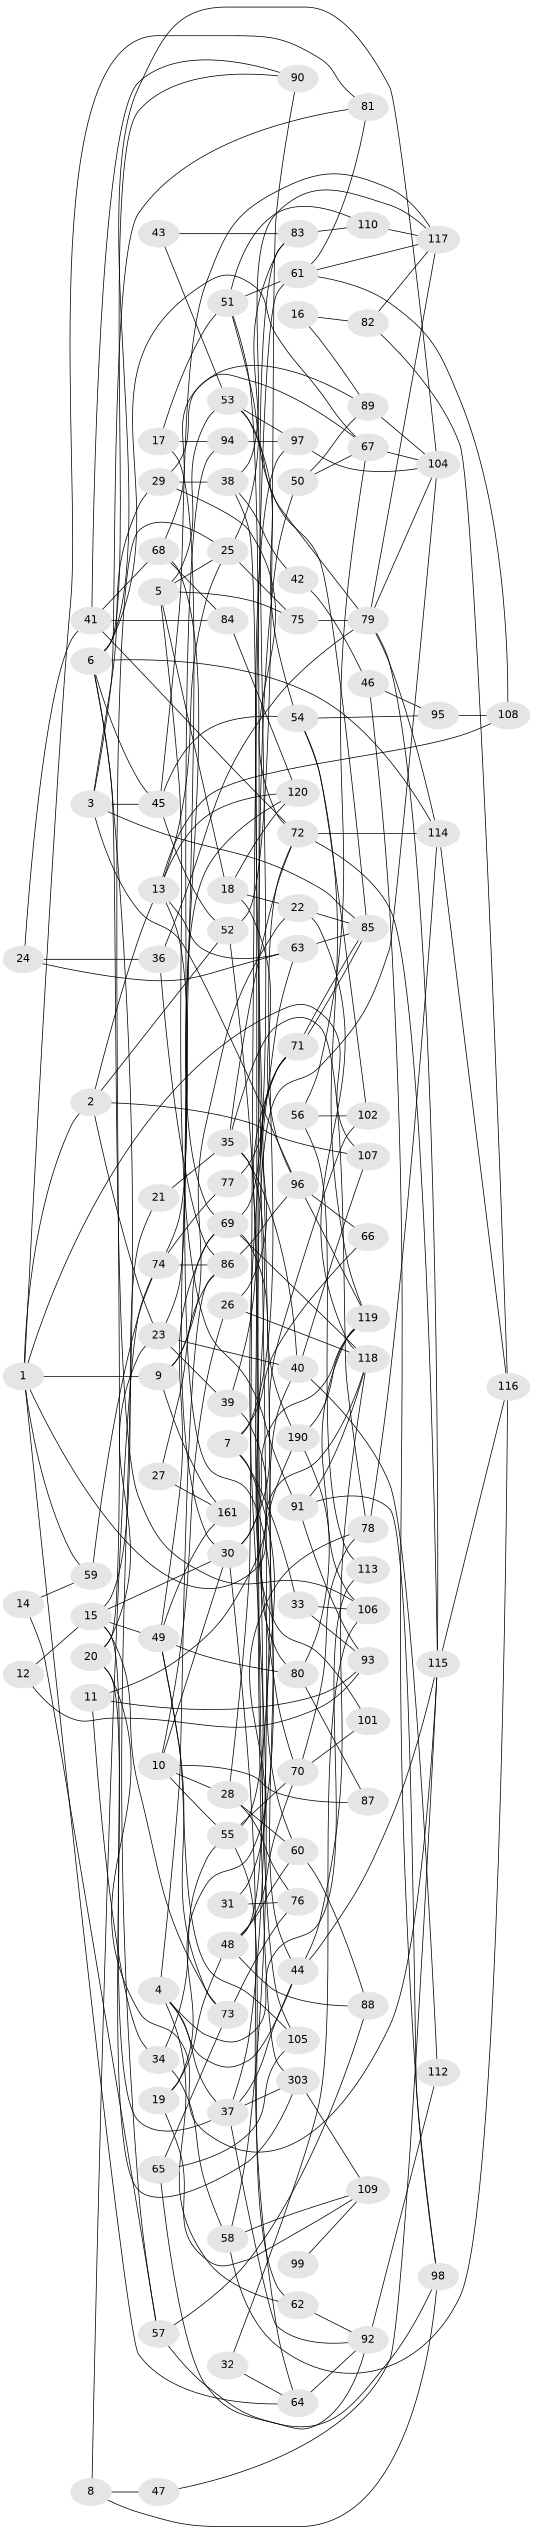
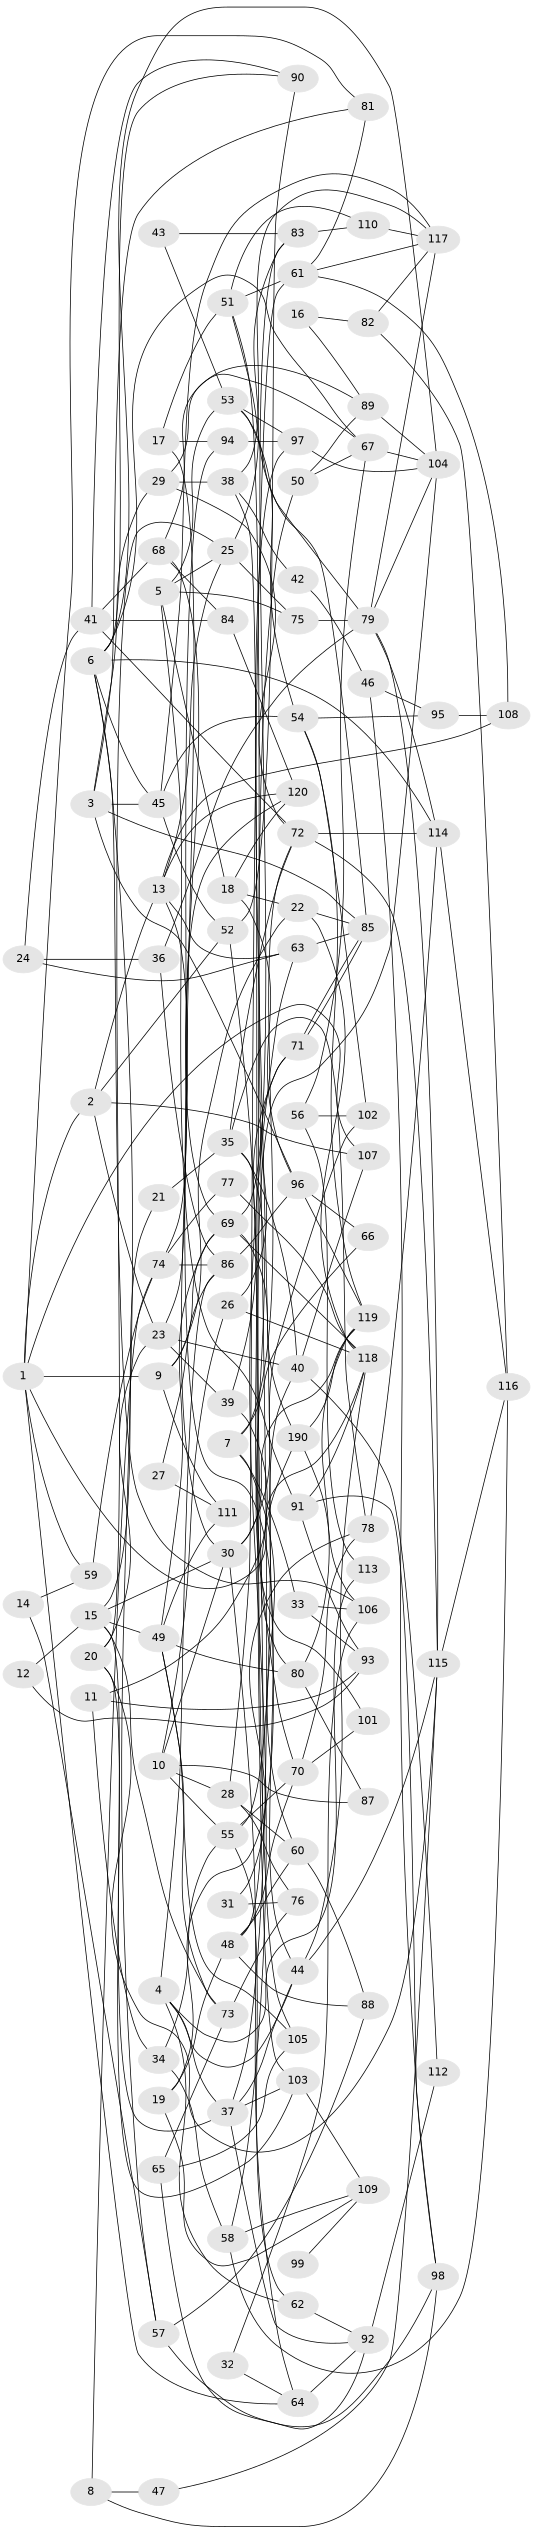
(264, 1116) -> (307, 1265)
(228, 1513) -> (228, 1513)
(298, 2081) -> (298, 2081)
